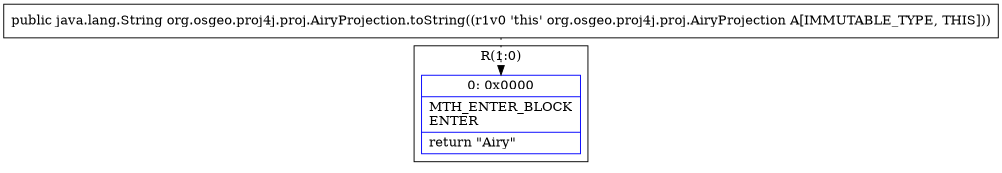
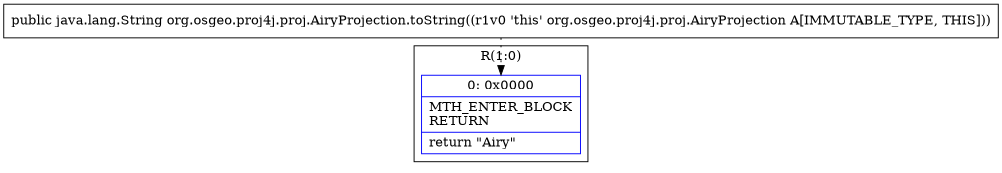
(454, 121) -> (459, 121)
